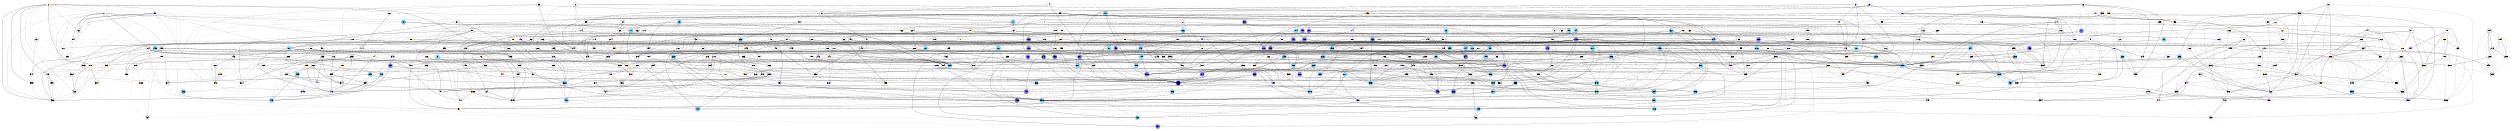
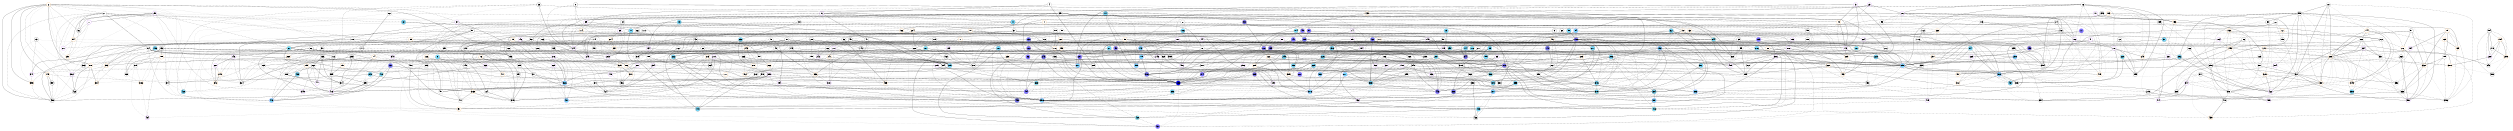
(1055, 57) -> (1055, 57)
